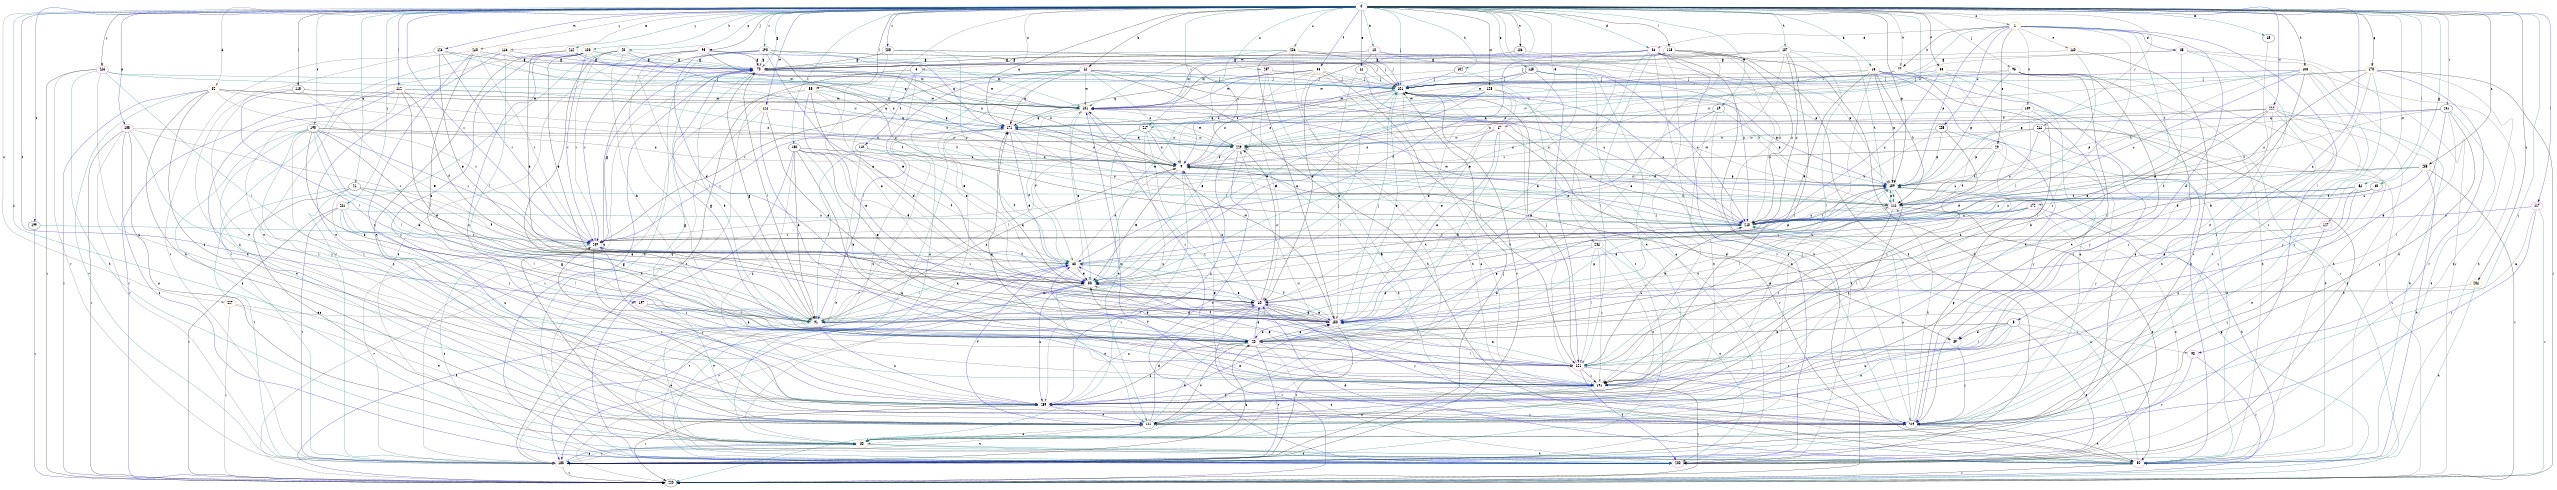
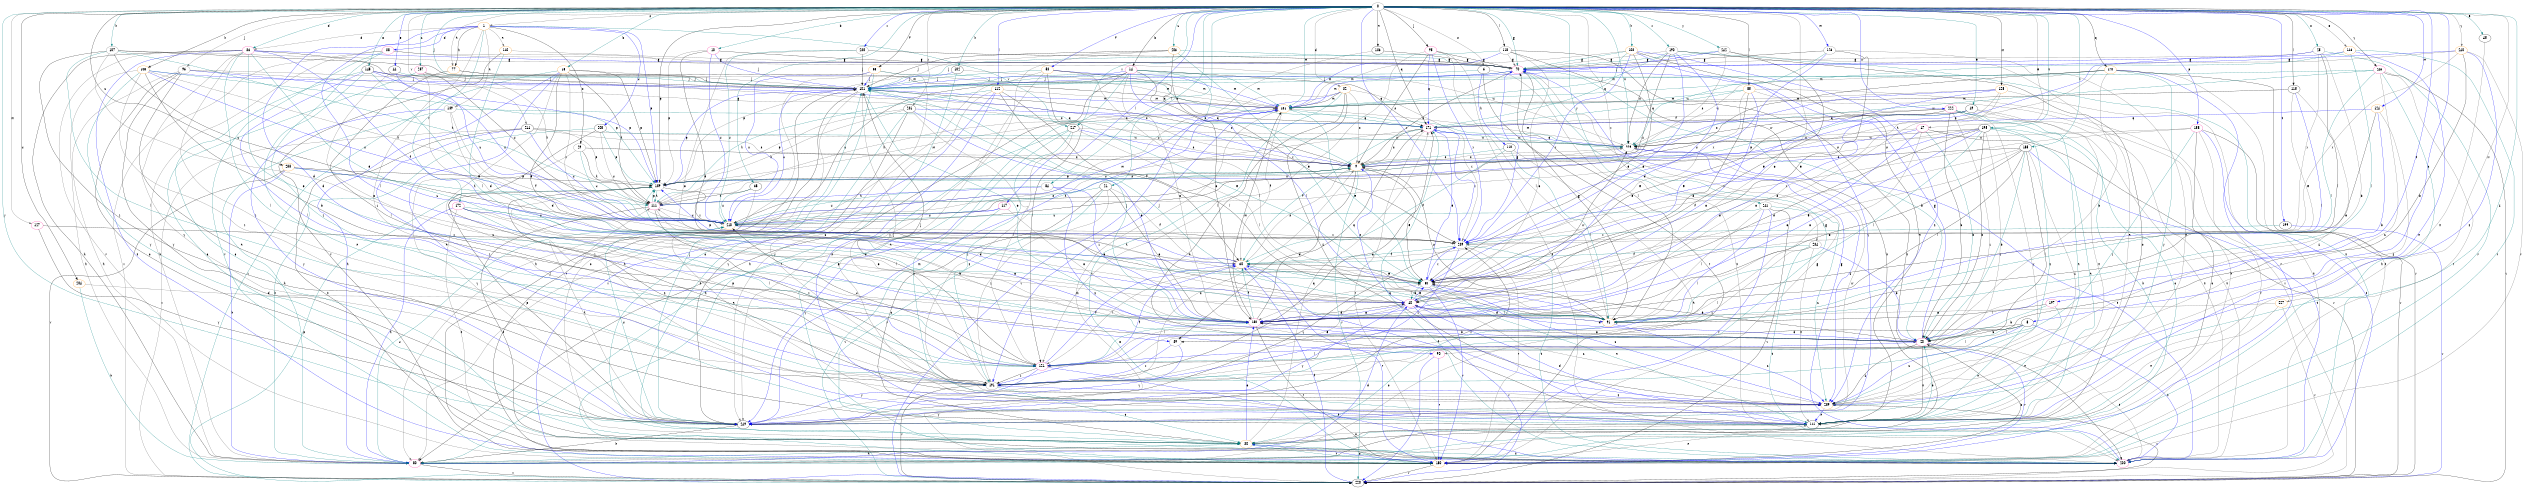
(1193, 382) -> (1246, 384)
